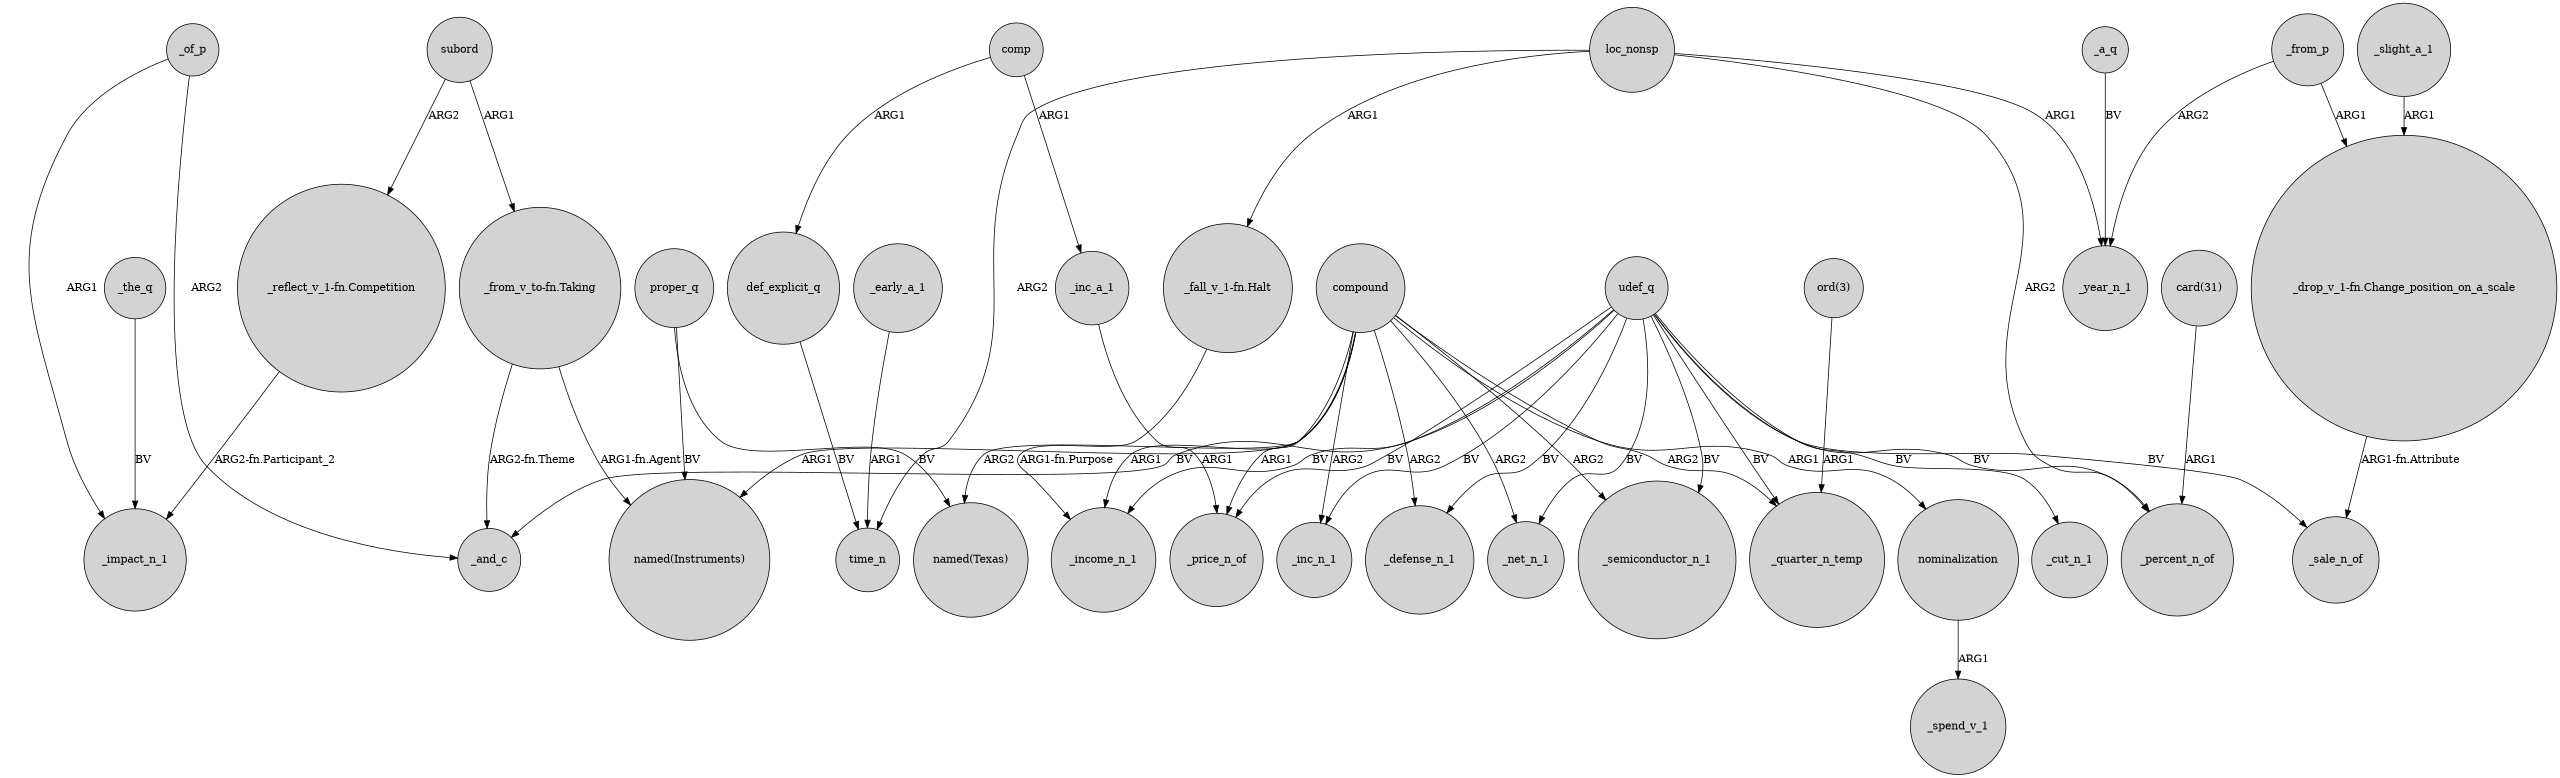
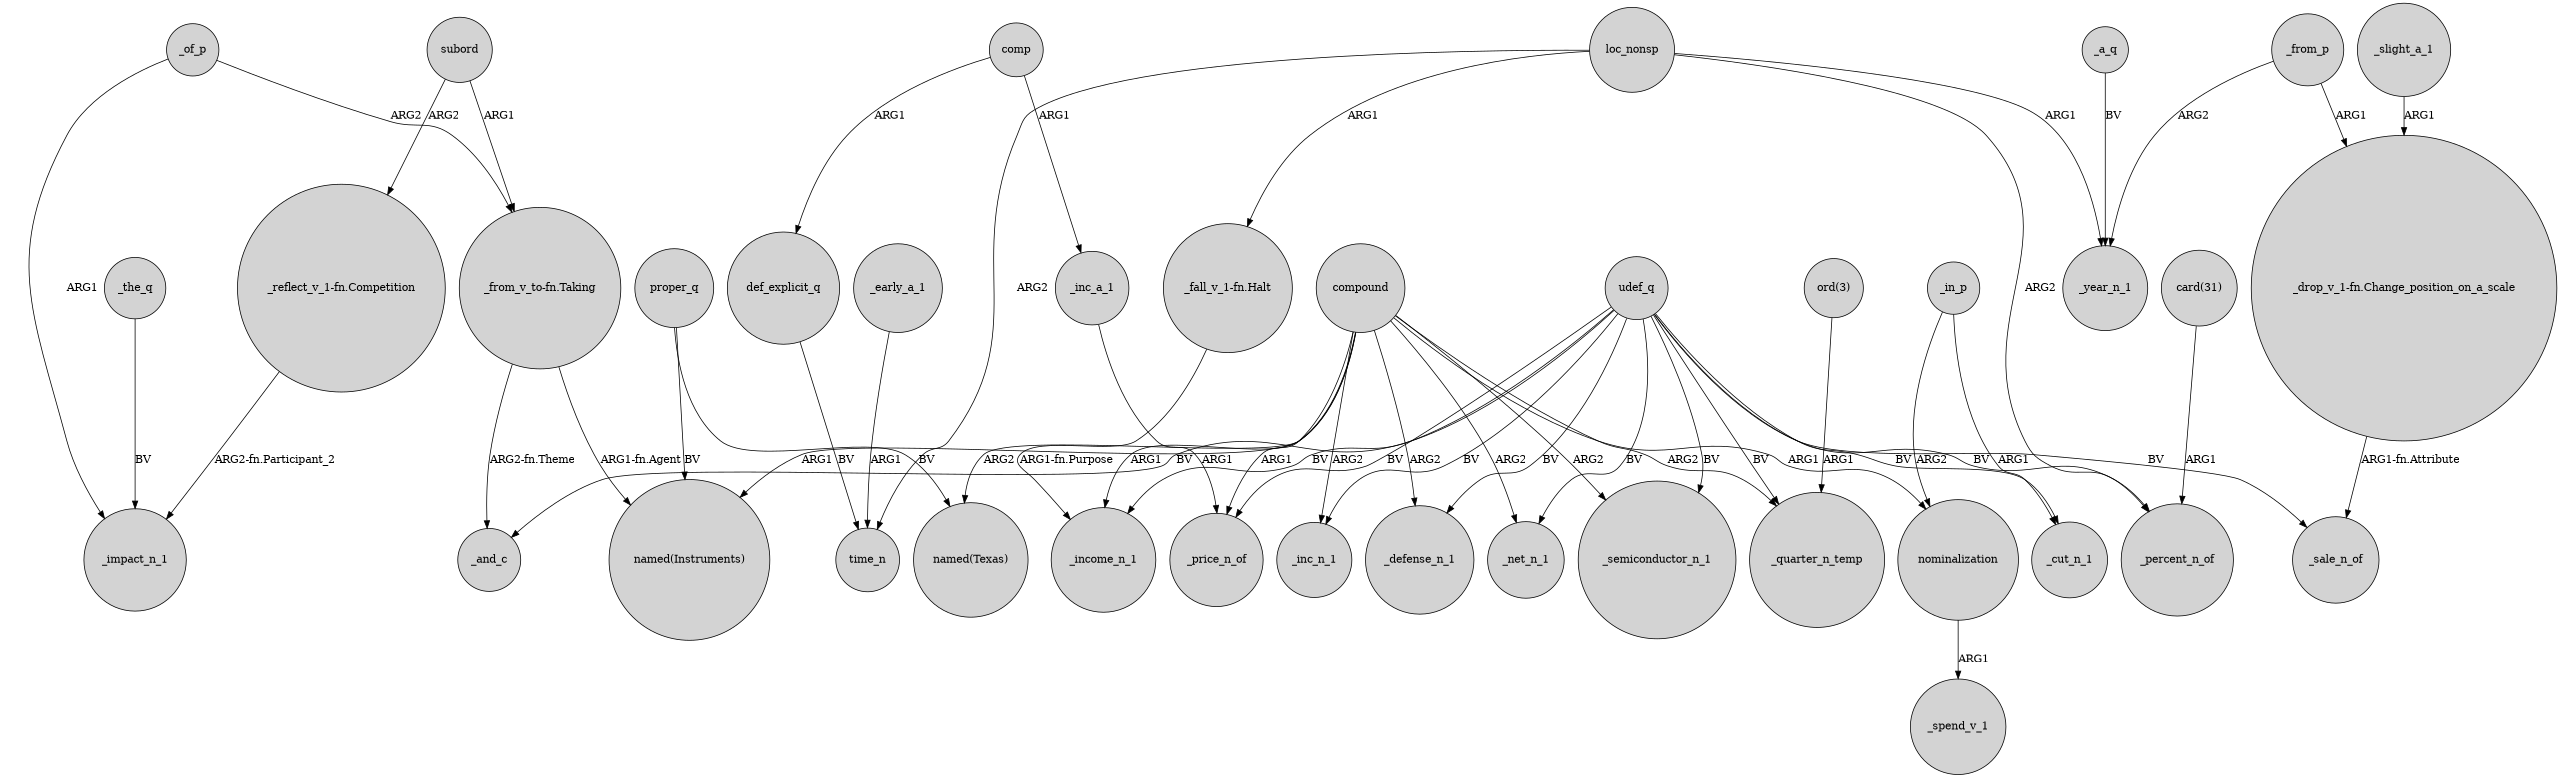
none -> (1954, 288)
(183, 406) -> (376, 117)
